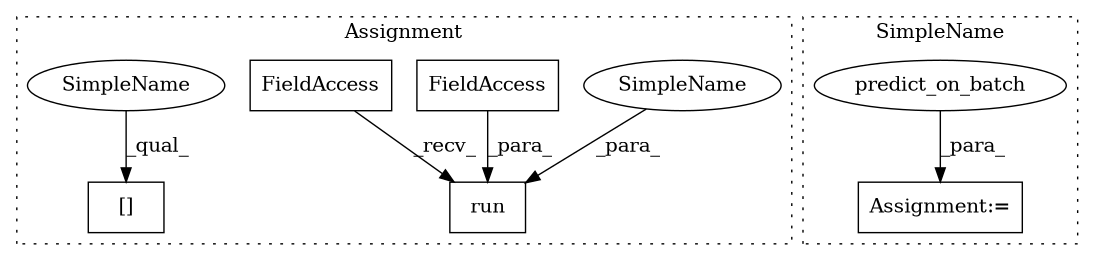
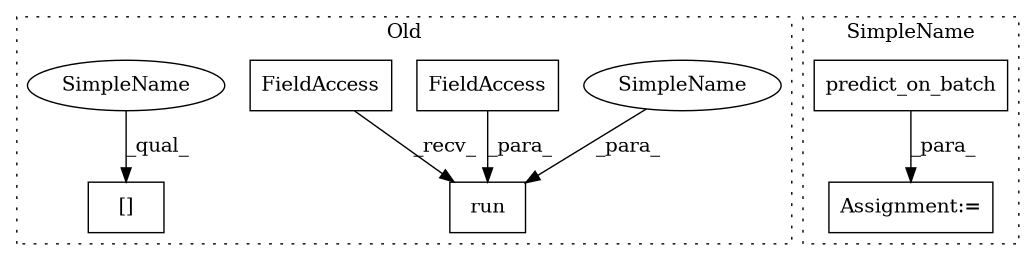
(404, 33) -> (404, 33)
(940, 85) -> (911, 85)
